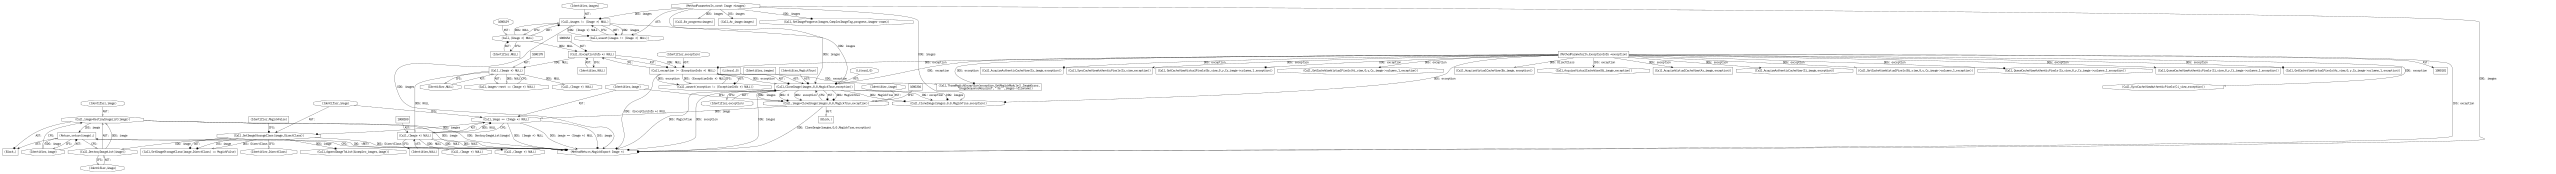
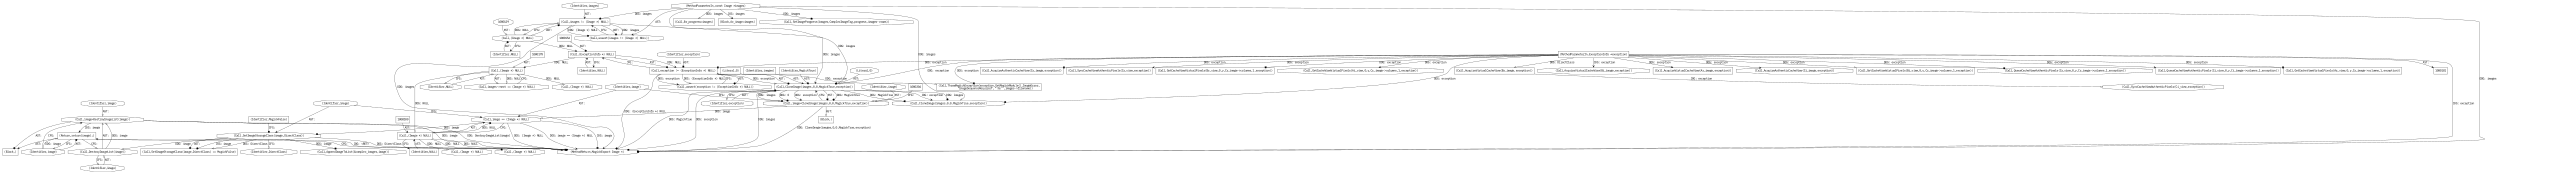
(737, 22) -> (737, 22)
(2110, 59) -> (1817, 83)
(452, 128) -> (452, 128)
